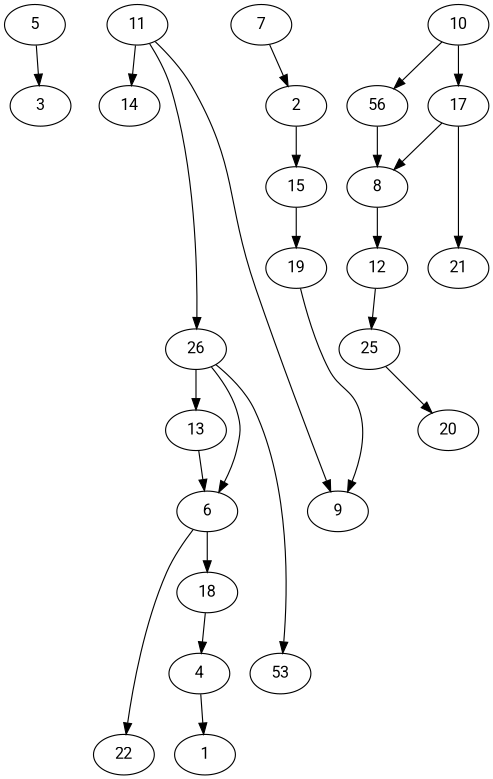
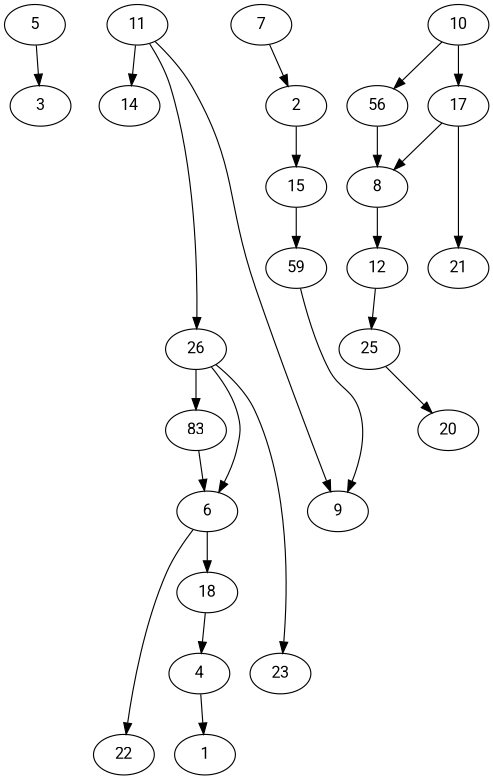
(296, 268) -> (296, 268)
(196, 430) -> (196, 430)
(280, 674) -> (280, 674)
